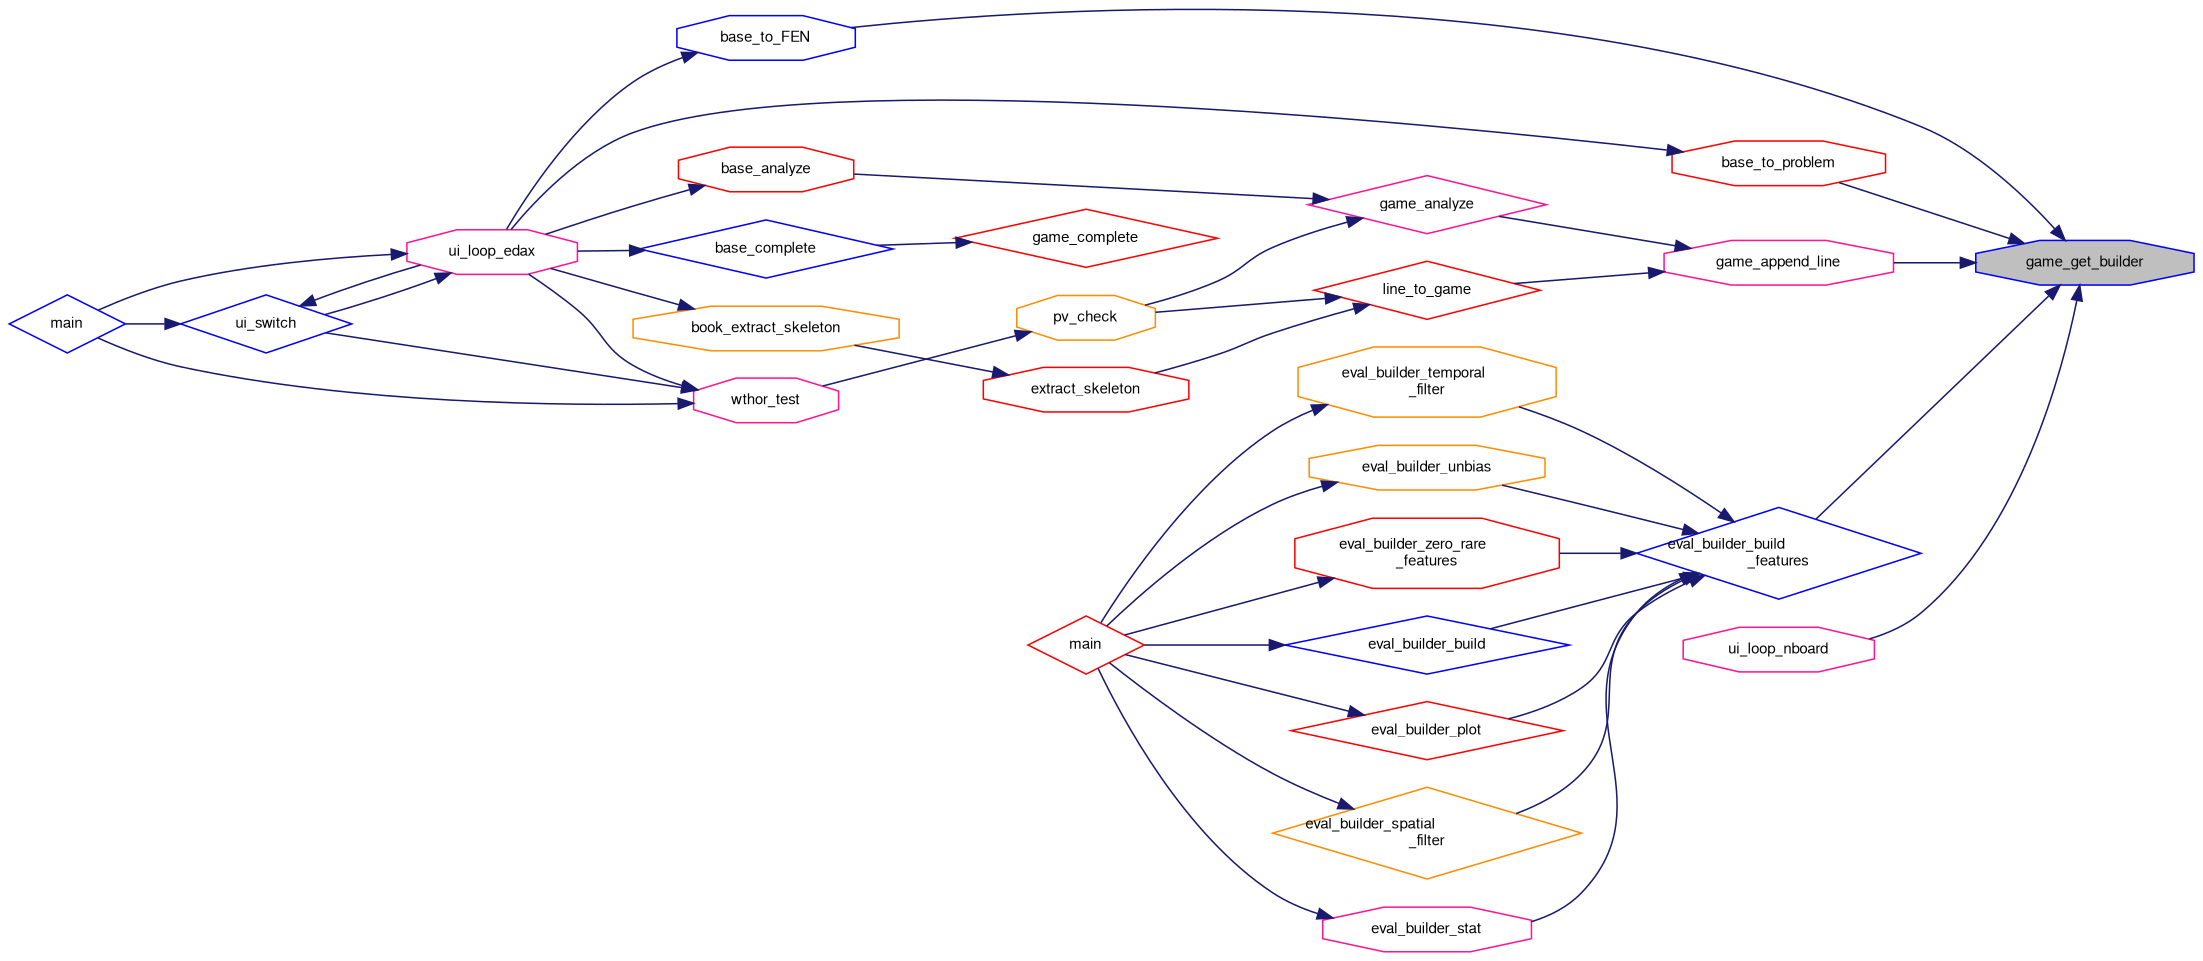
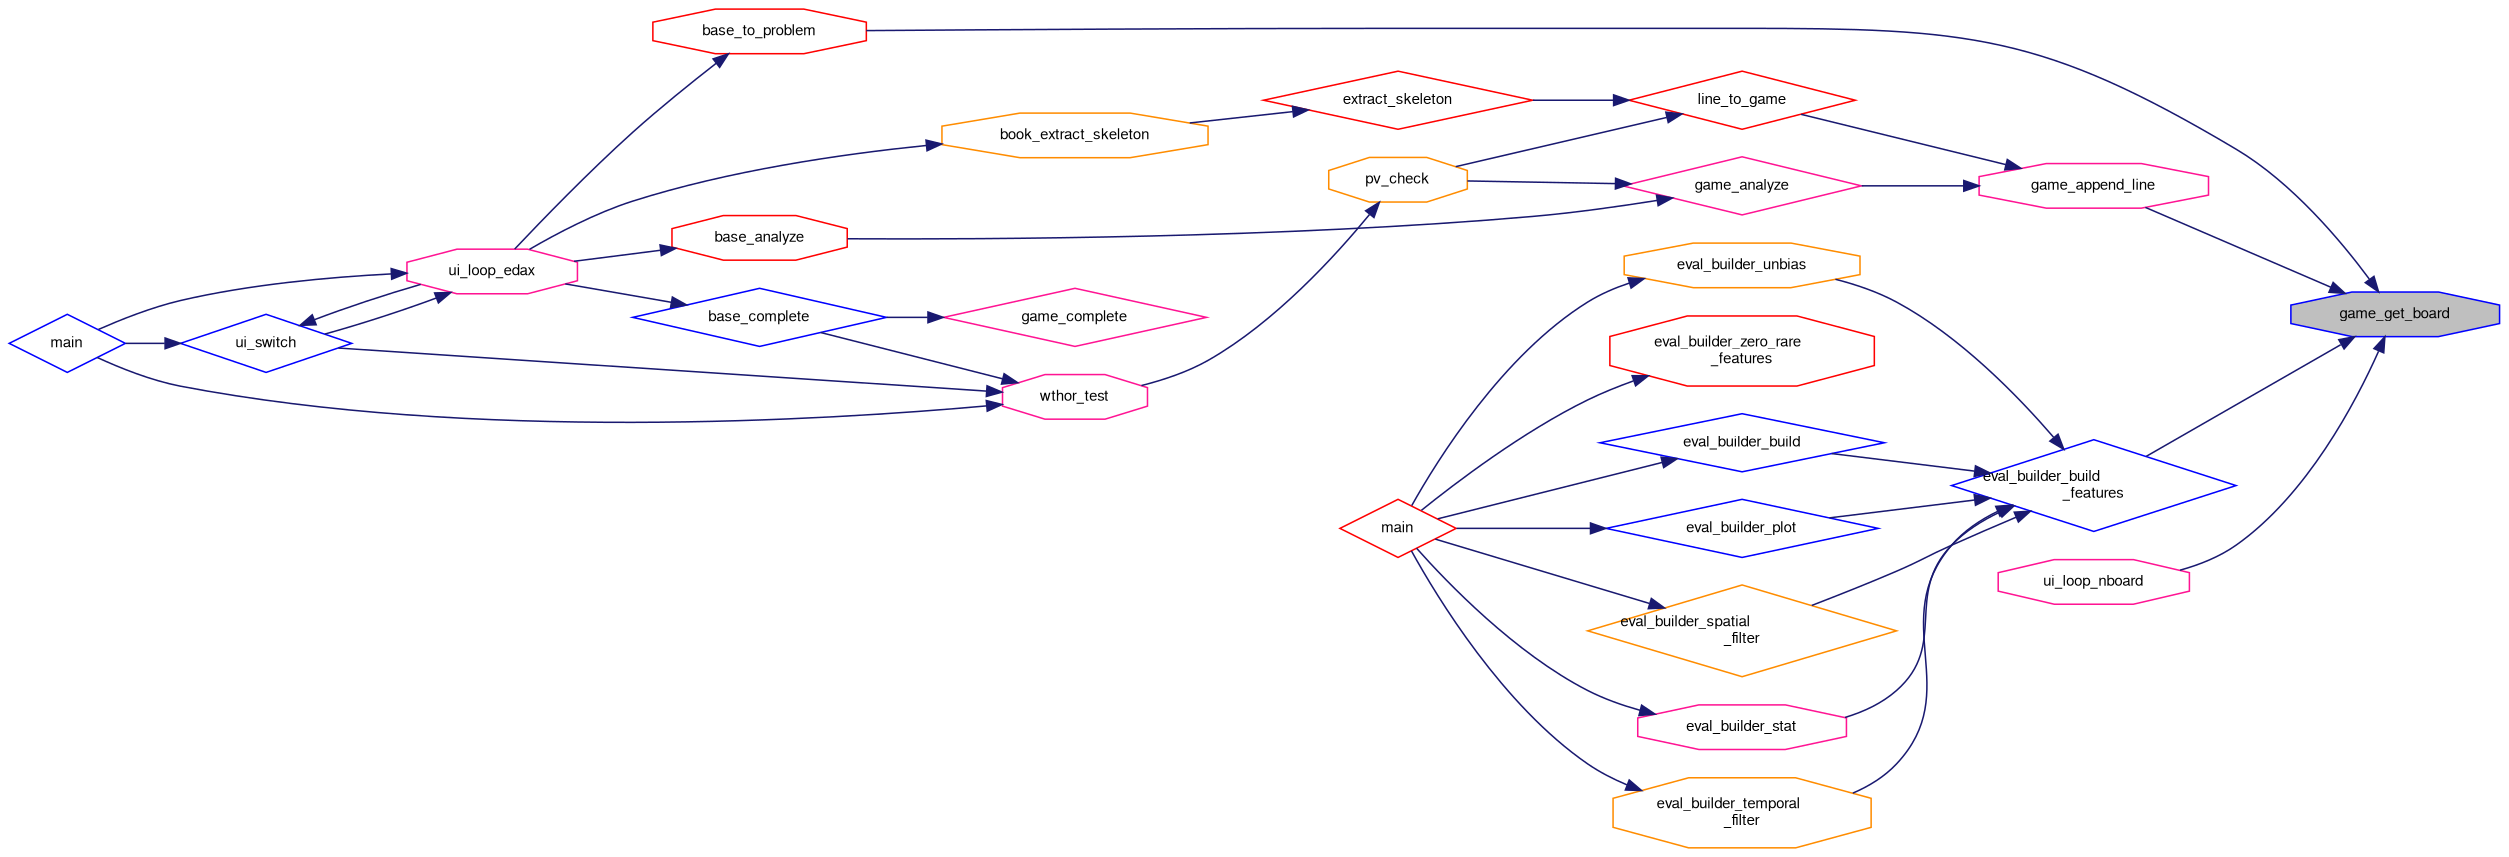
(766, 38) -> none
(1086, 238) -> (1075, 317)
(2085, 263) -> (2395, 314)
(602, 337) -> (912, 356)
(1086, 390) -> (1398, 100)
(1590, 553) -> none
(1427, 731) -> (1742, 528)
